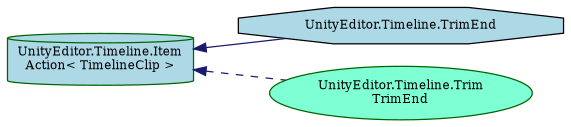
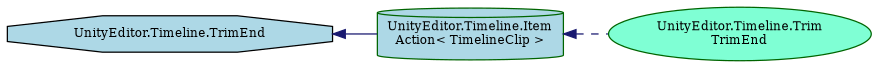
(246, 43) -> (361, 34)
